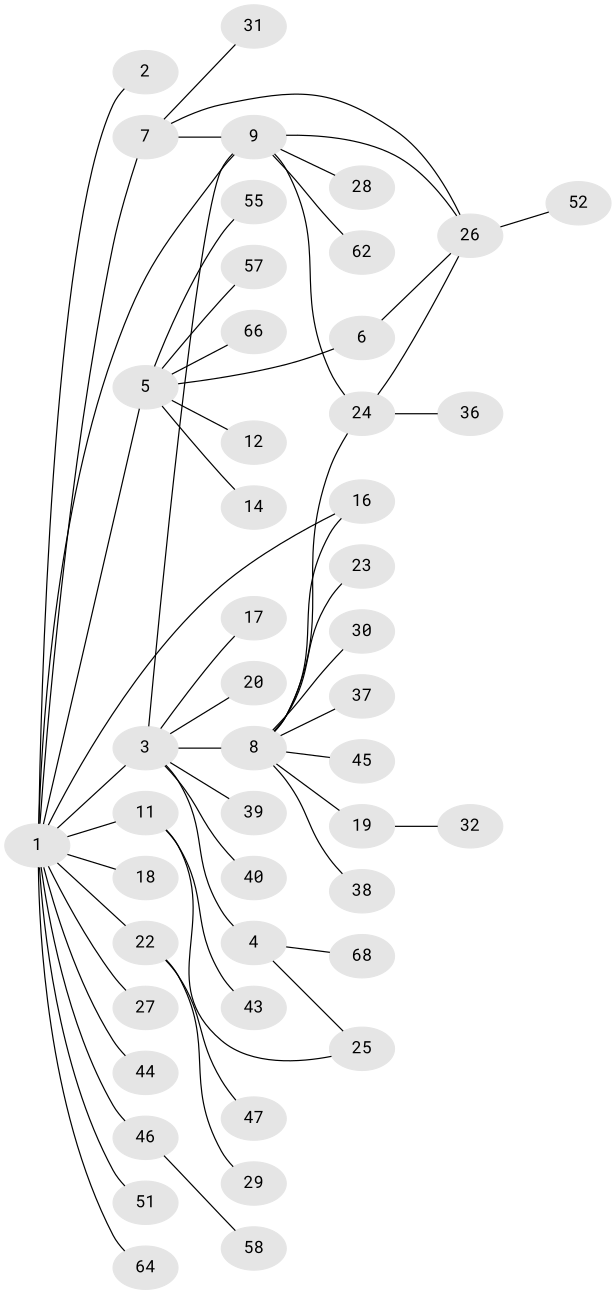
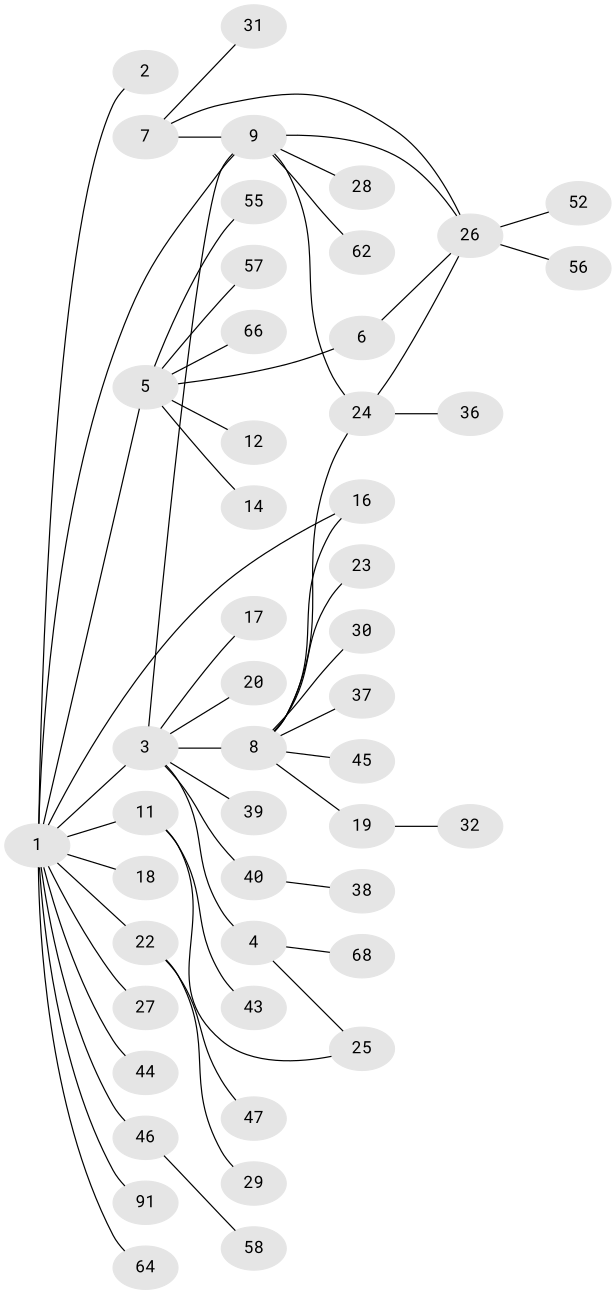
none -> (579, 268)
(80, 439) -> none
(308, 820) -> (308, 885)
(146, 1203) -> (146, 1203)
